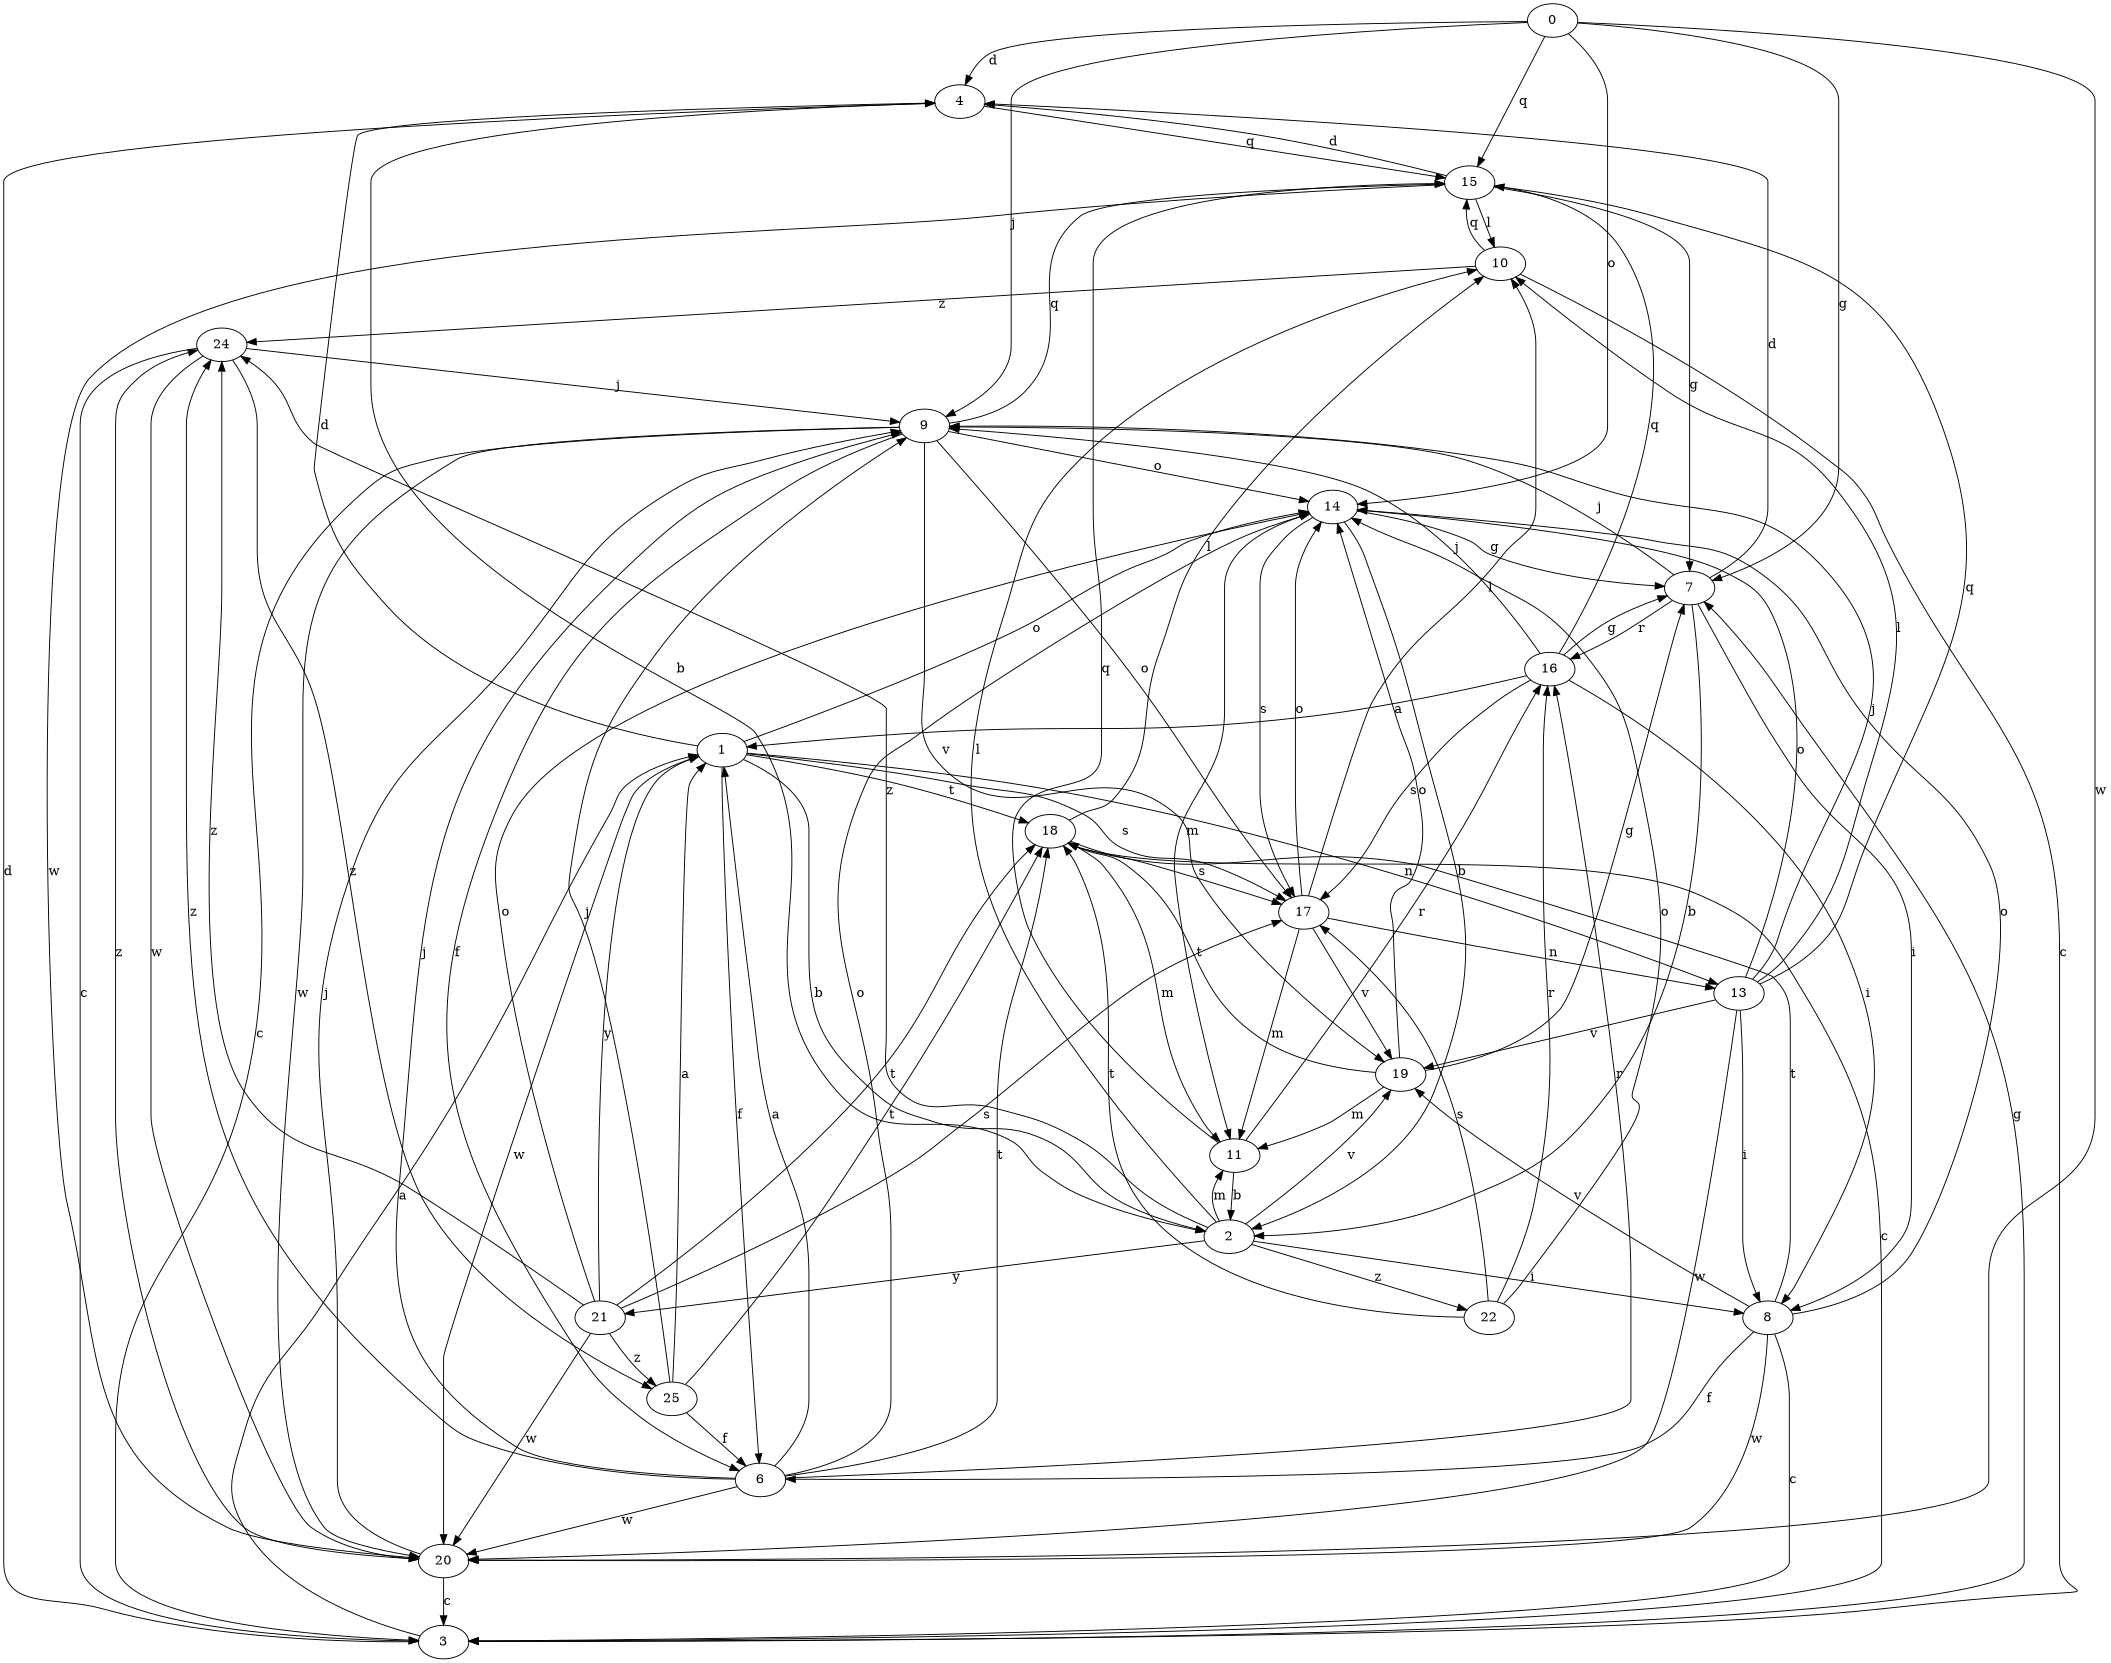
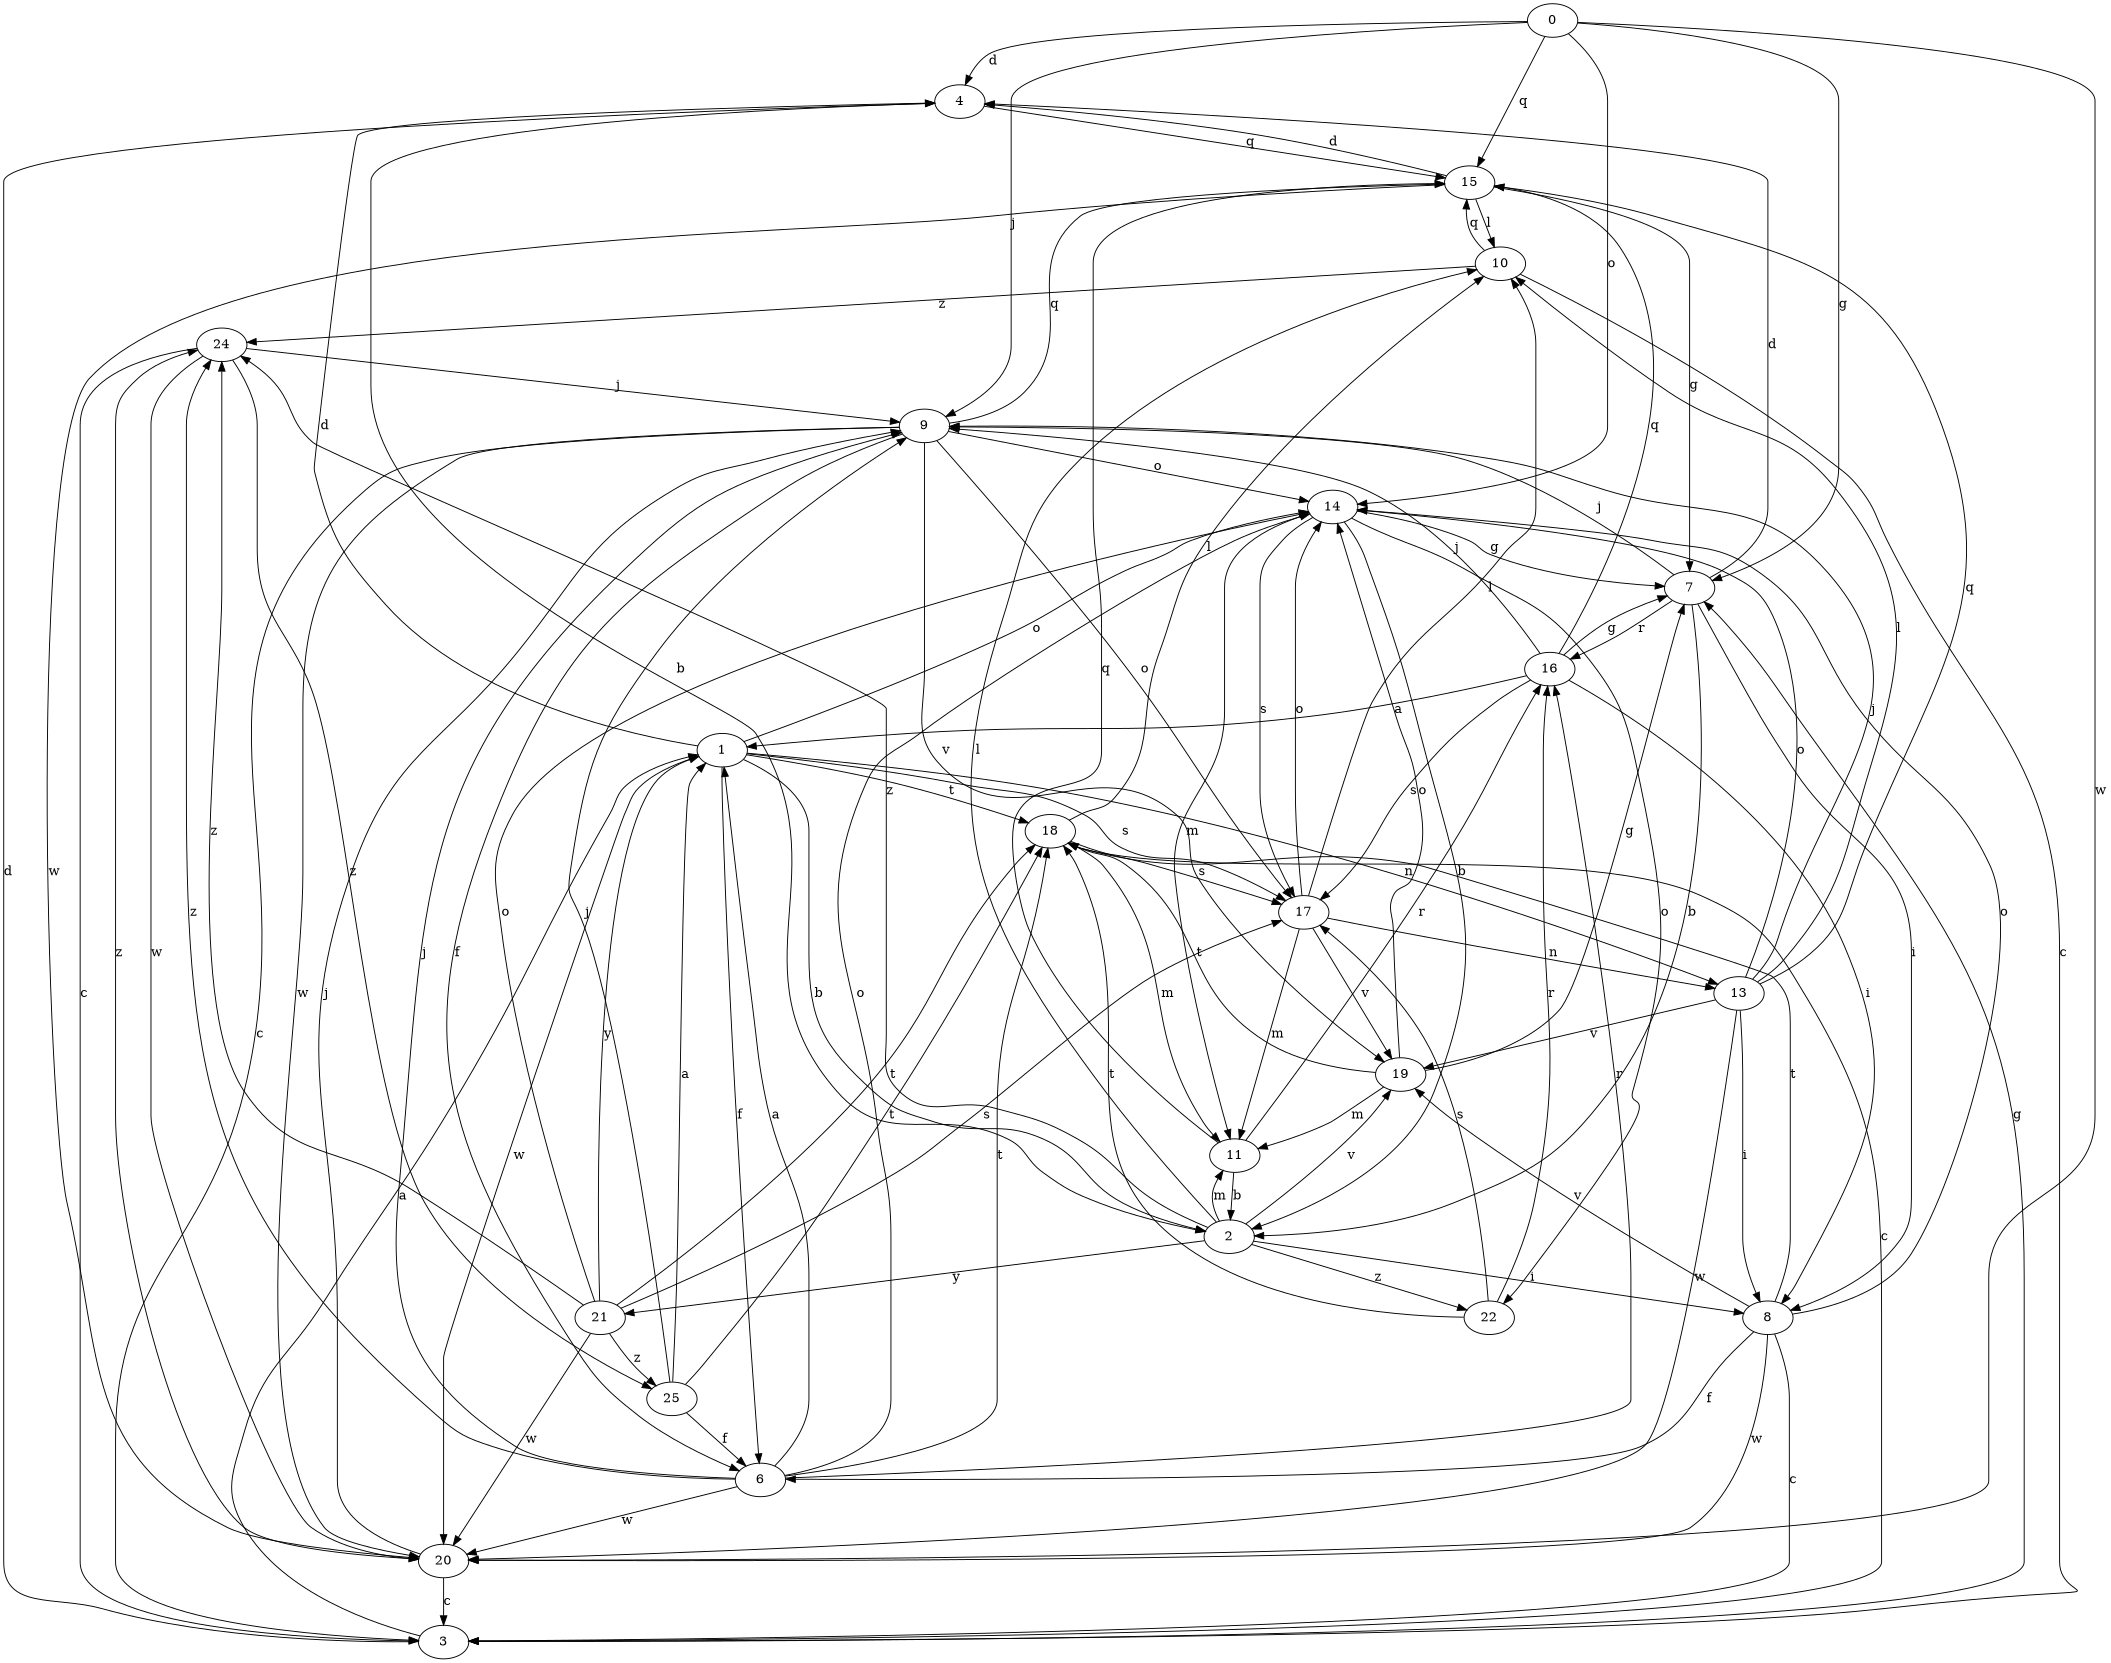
(1655, 864) -> (1653, 855)
